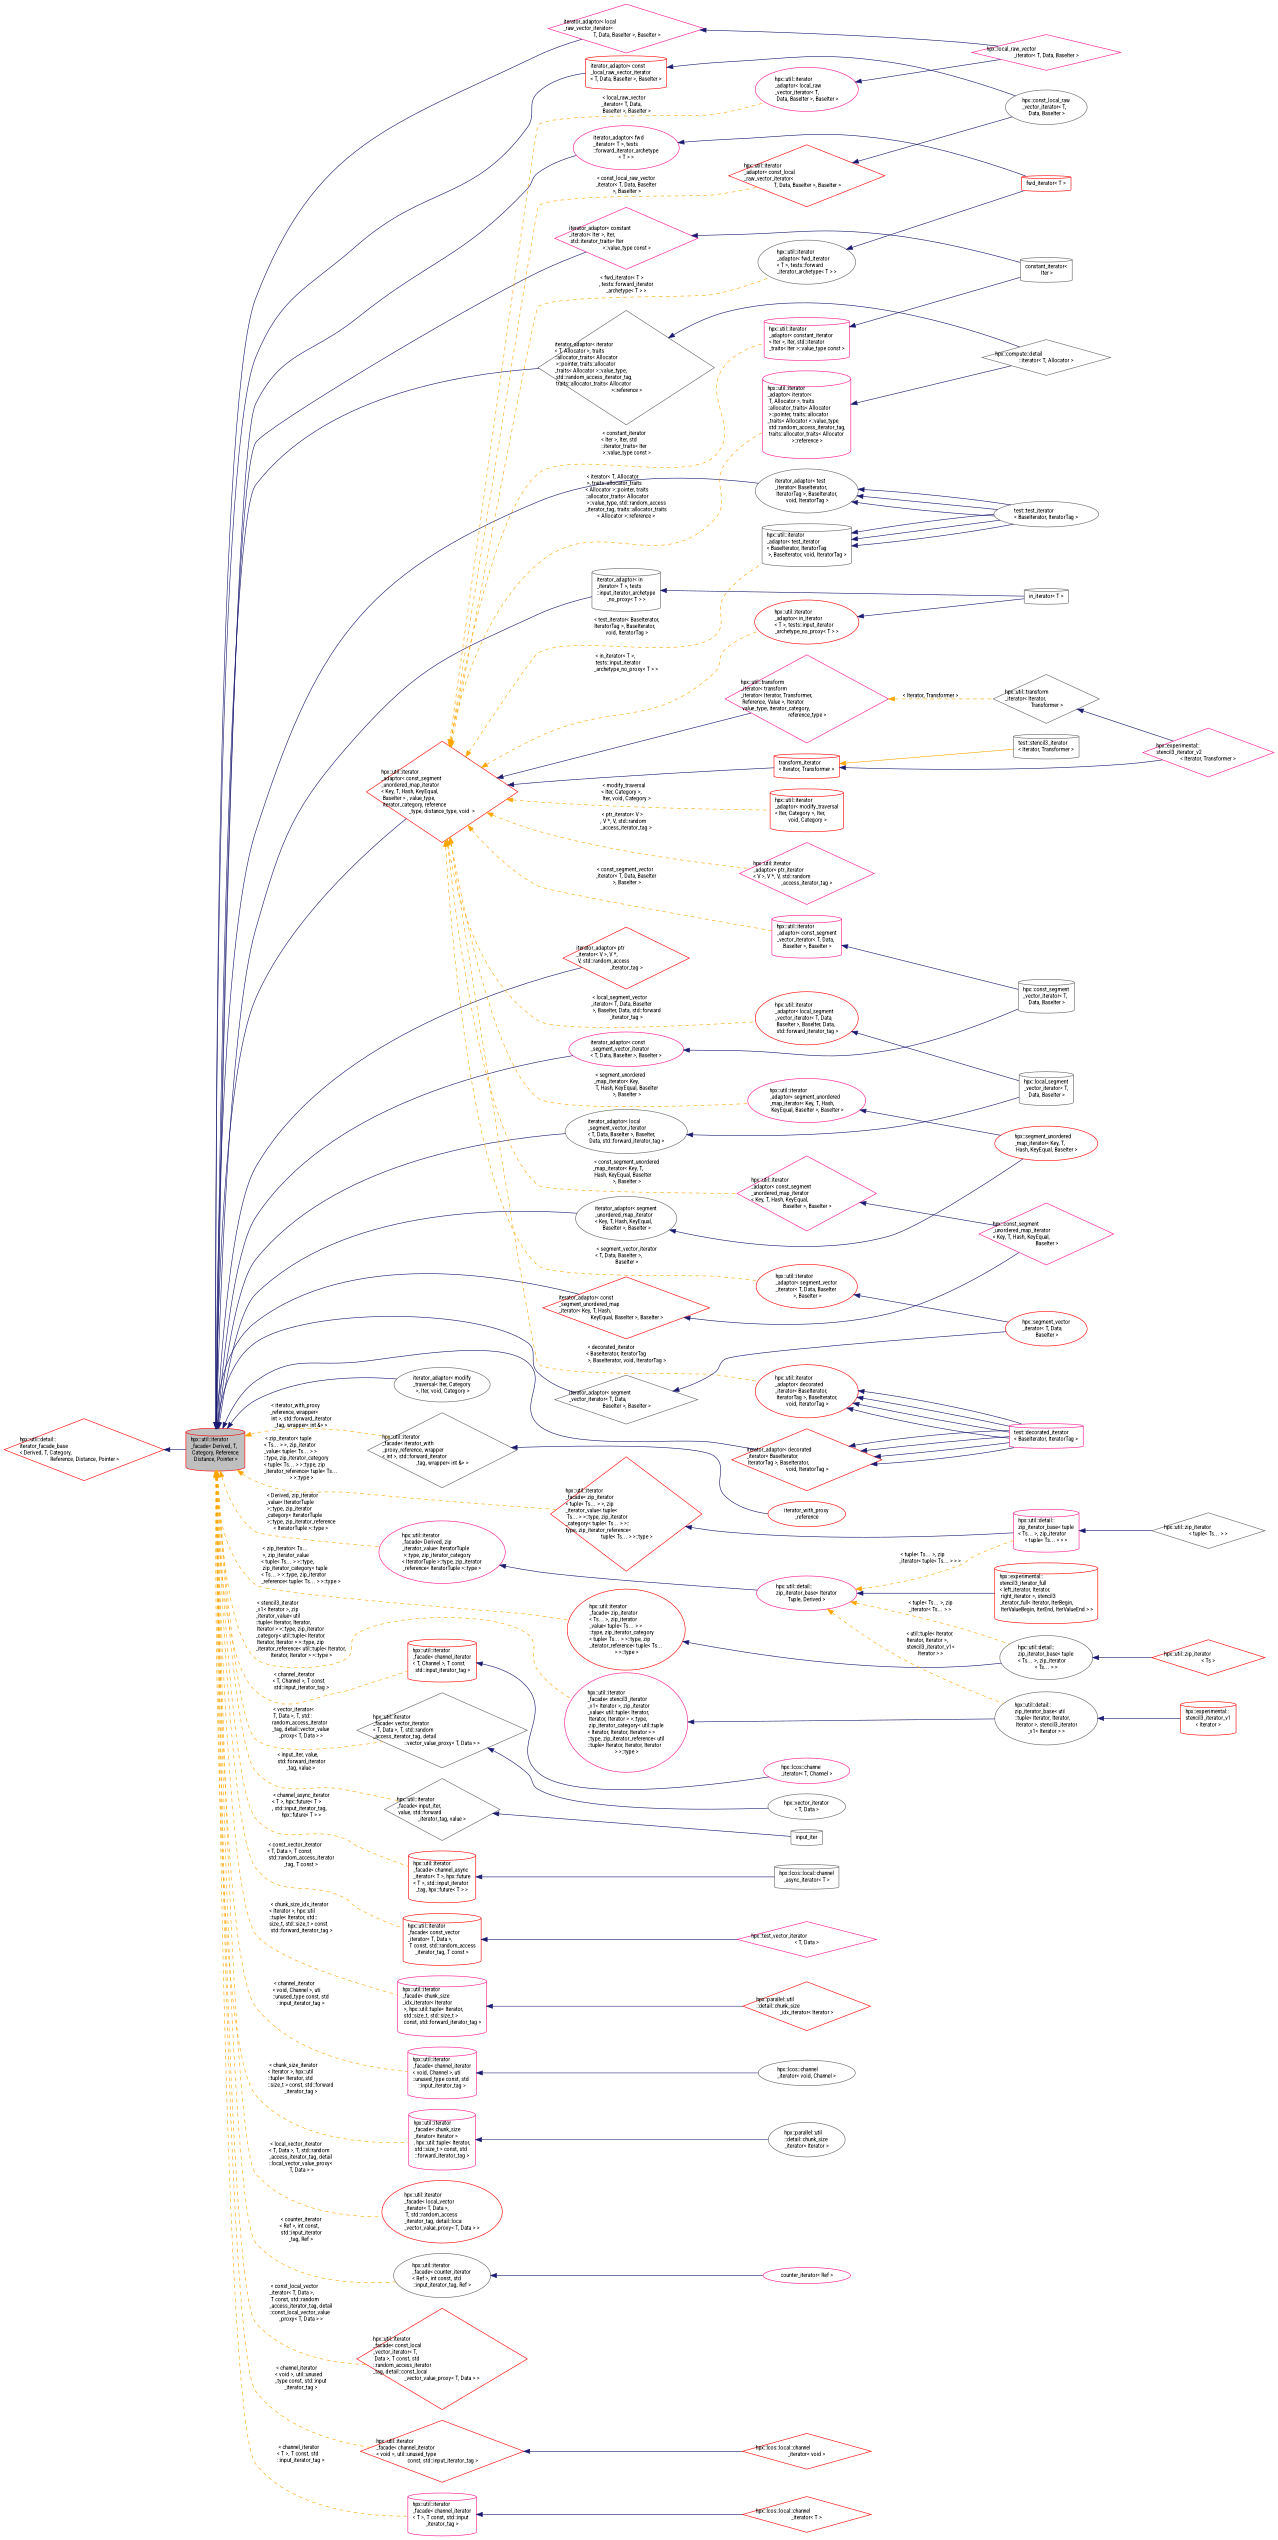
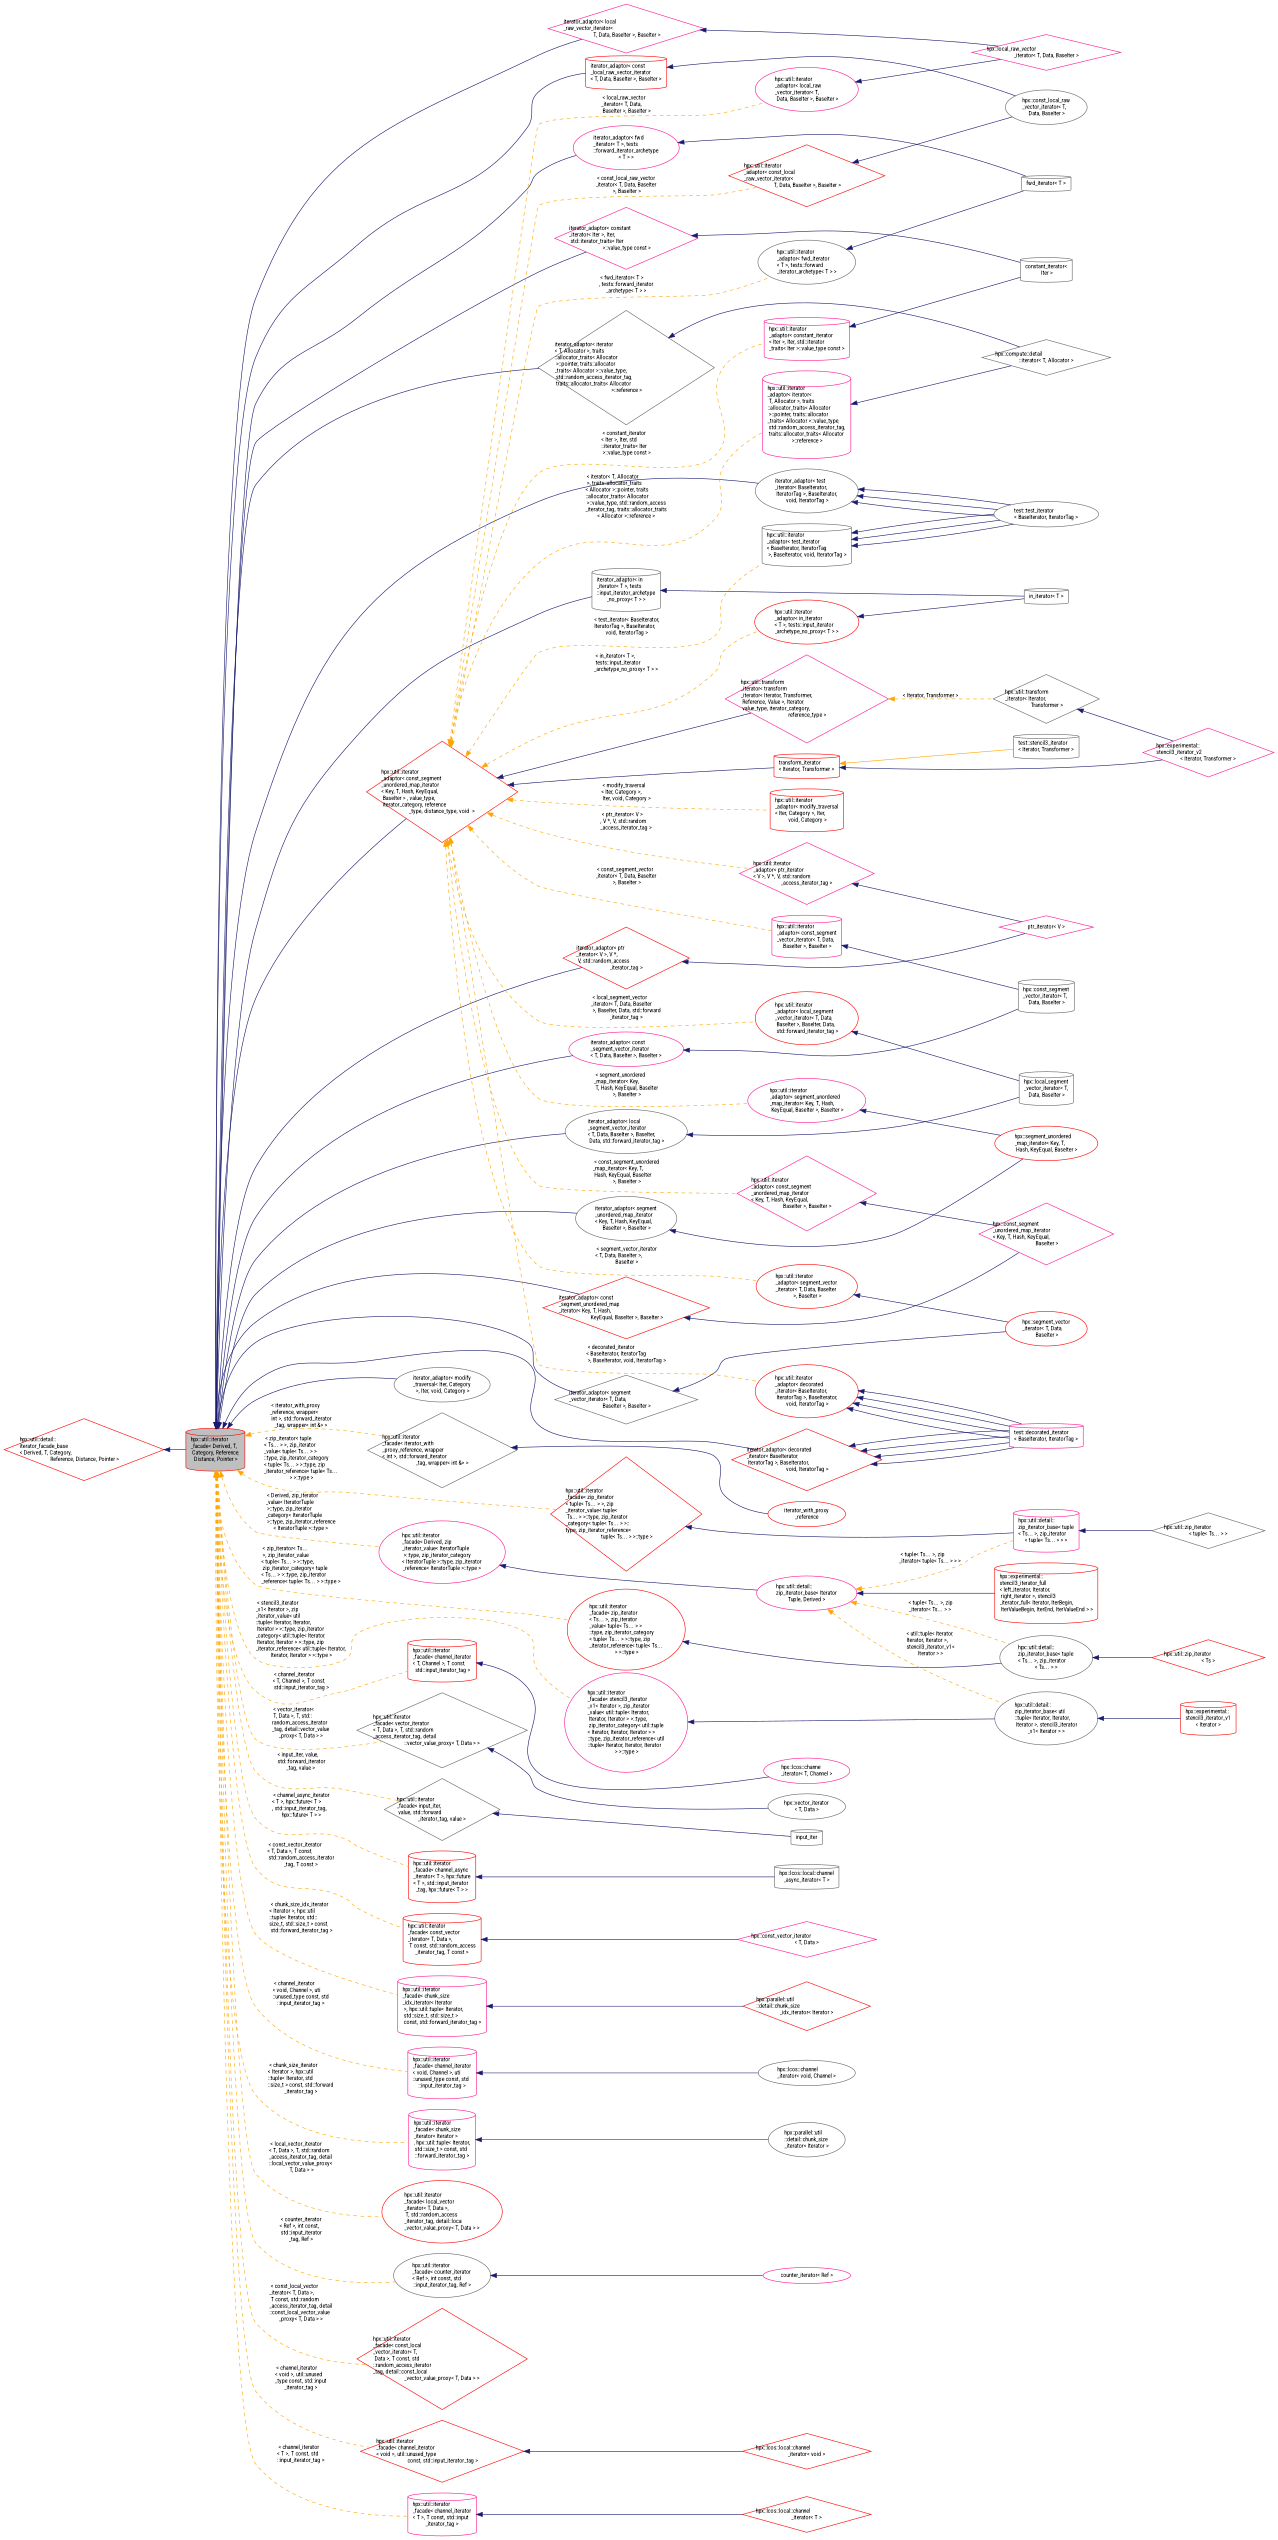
(1046, 184) -> (1046, 184)
none -> (1046, 927)
(807, 1939) -> (807, 1939)
